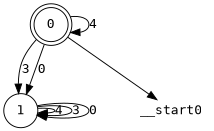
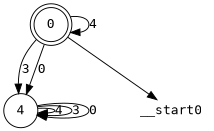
(21, 111) -> (21, 111)
